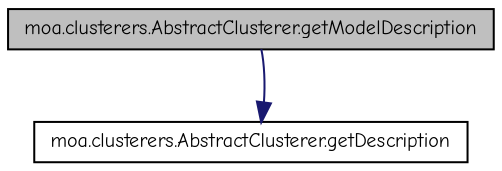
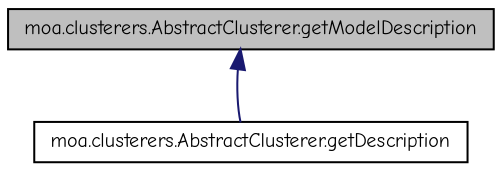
(264, 76) -> (238, 96)
